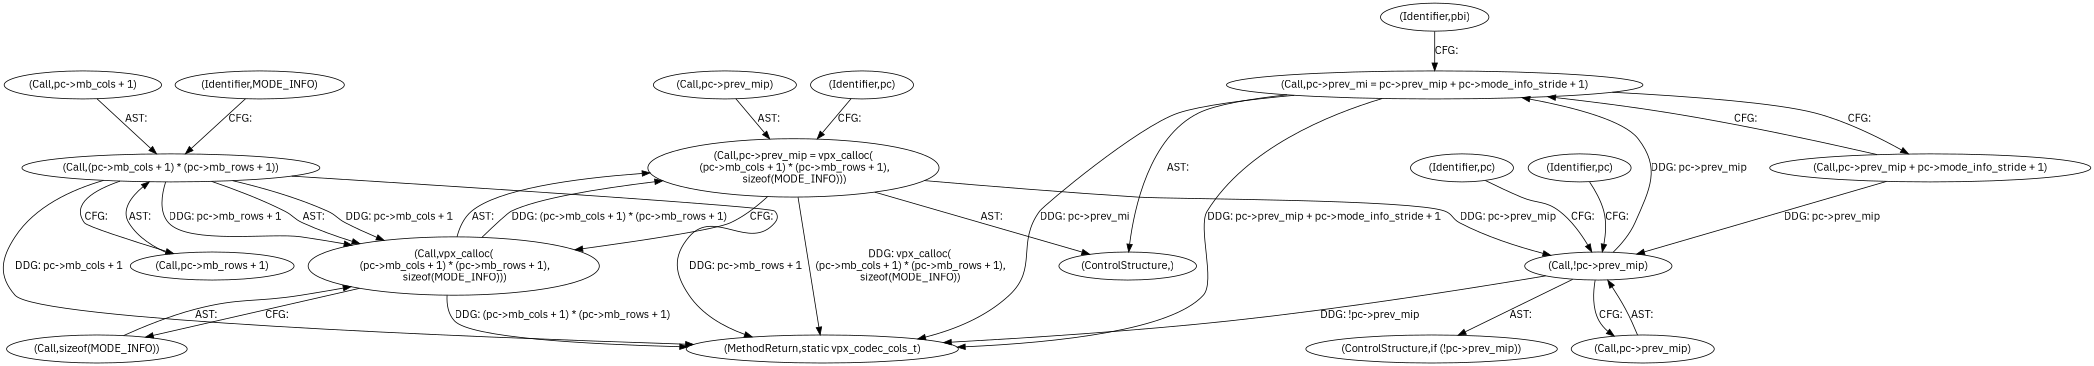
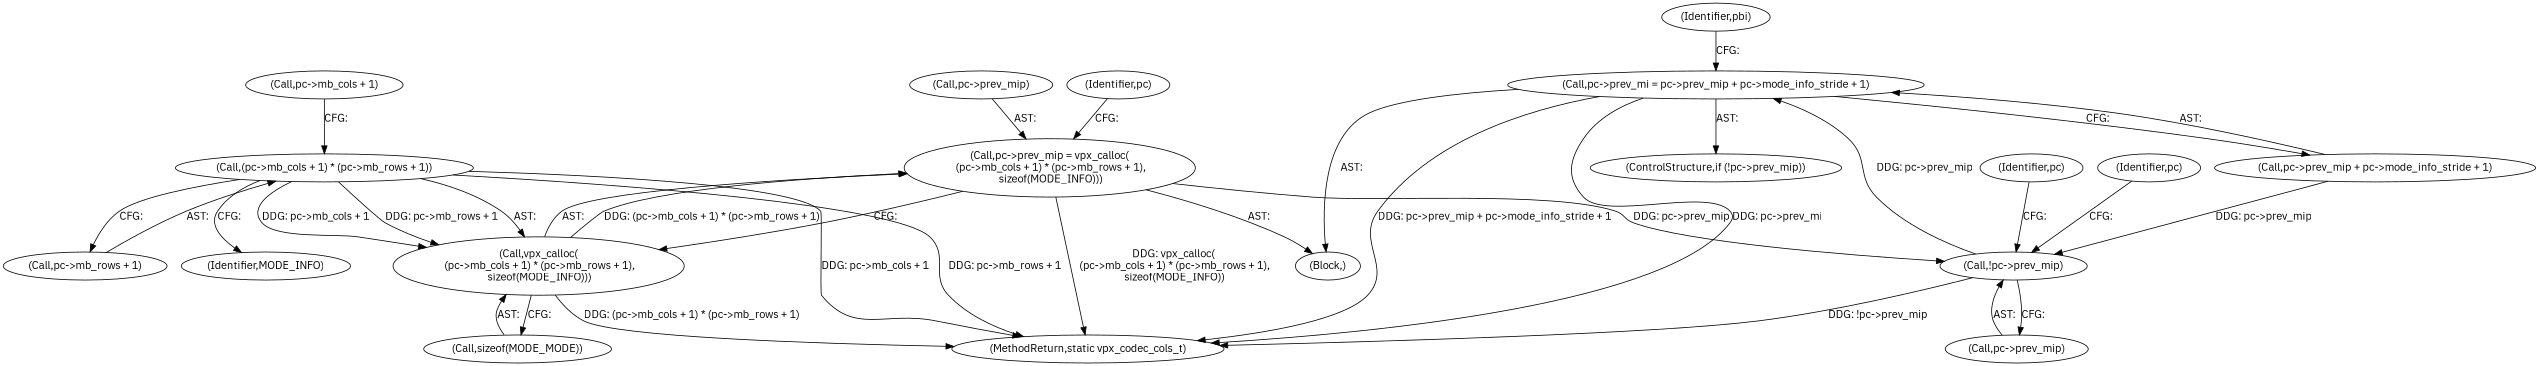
(137, 119) -> (338, 119)
(1747, 119) -> (2192, 119)
(218, 124) -> (220, 208)
(1128, 266) -> (1328, 266)
(1519, 306) -> (1716, 122)
(97, 349) -> (518, 349)
